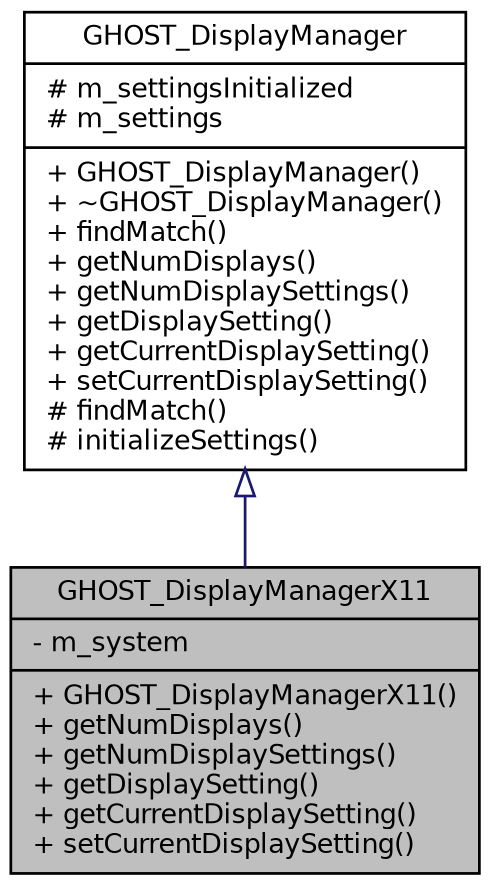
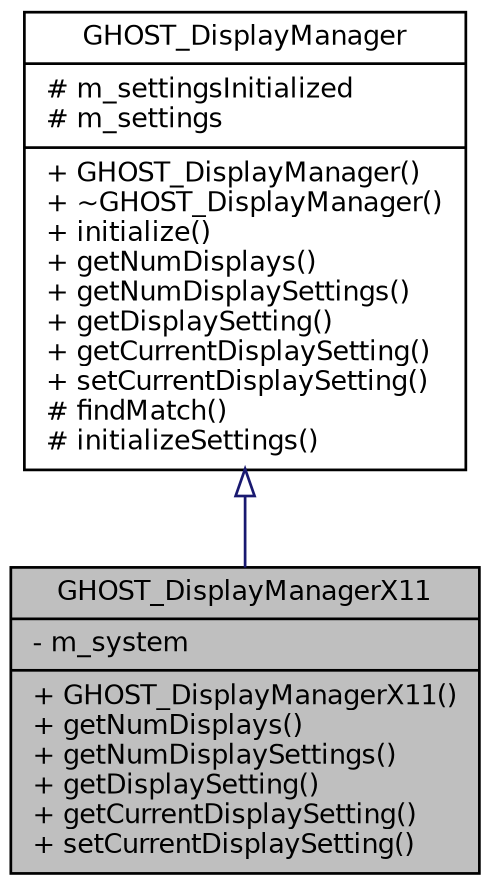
(137, 233) -> (129, 233)
